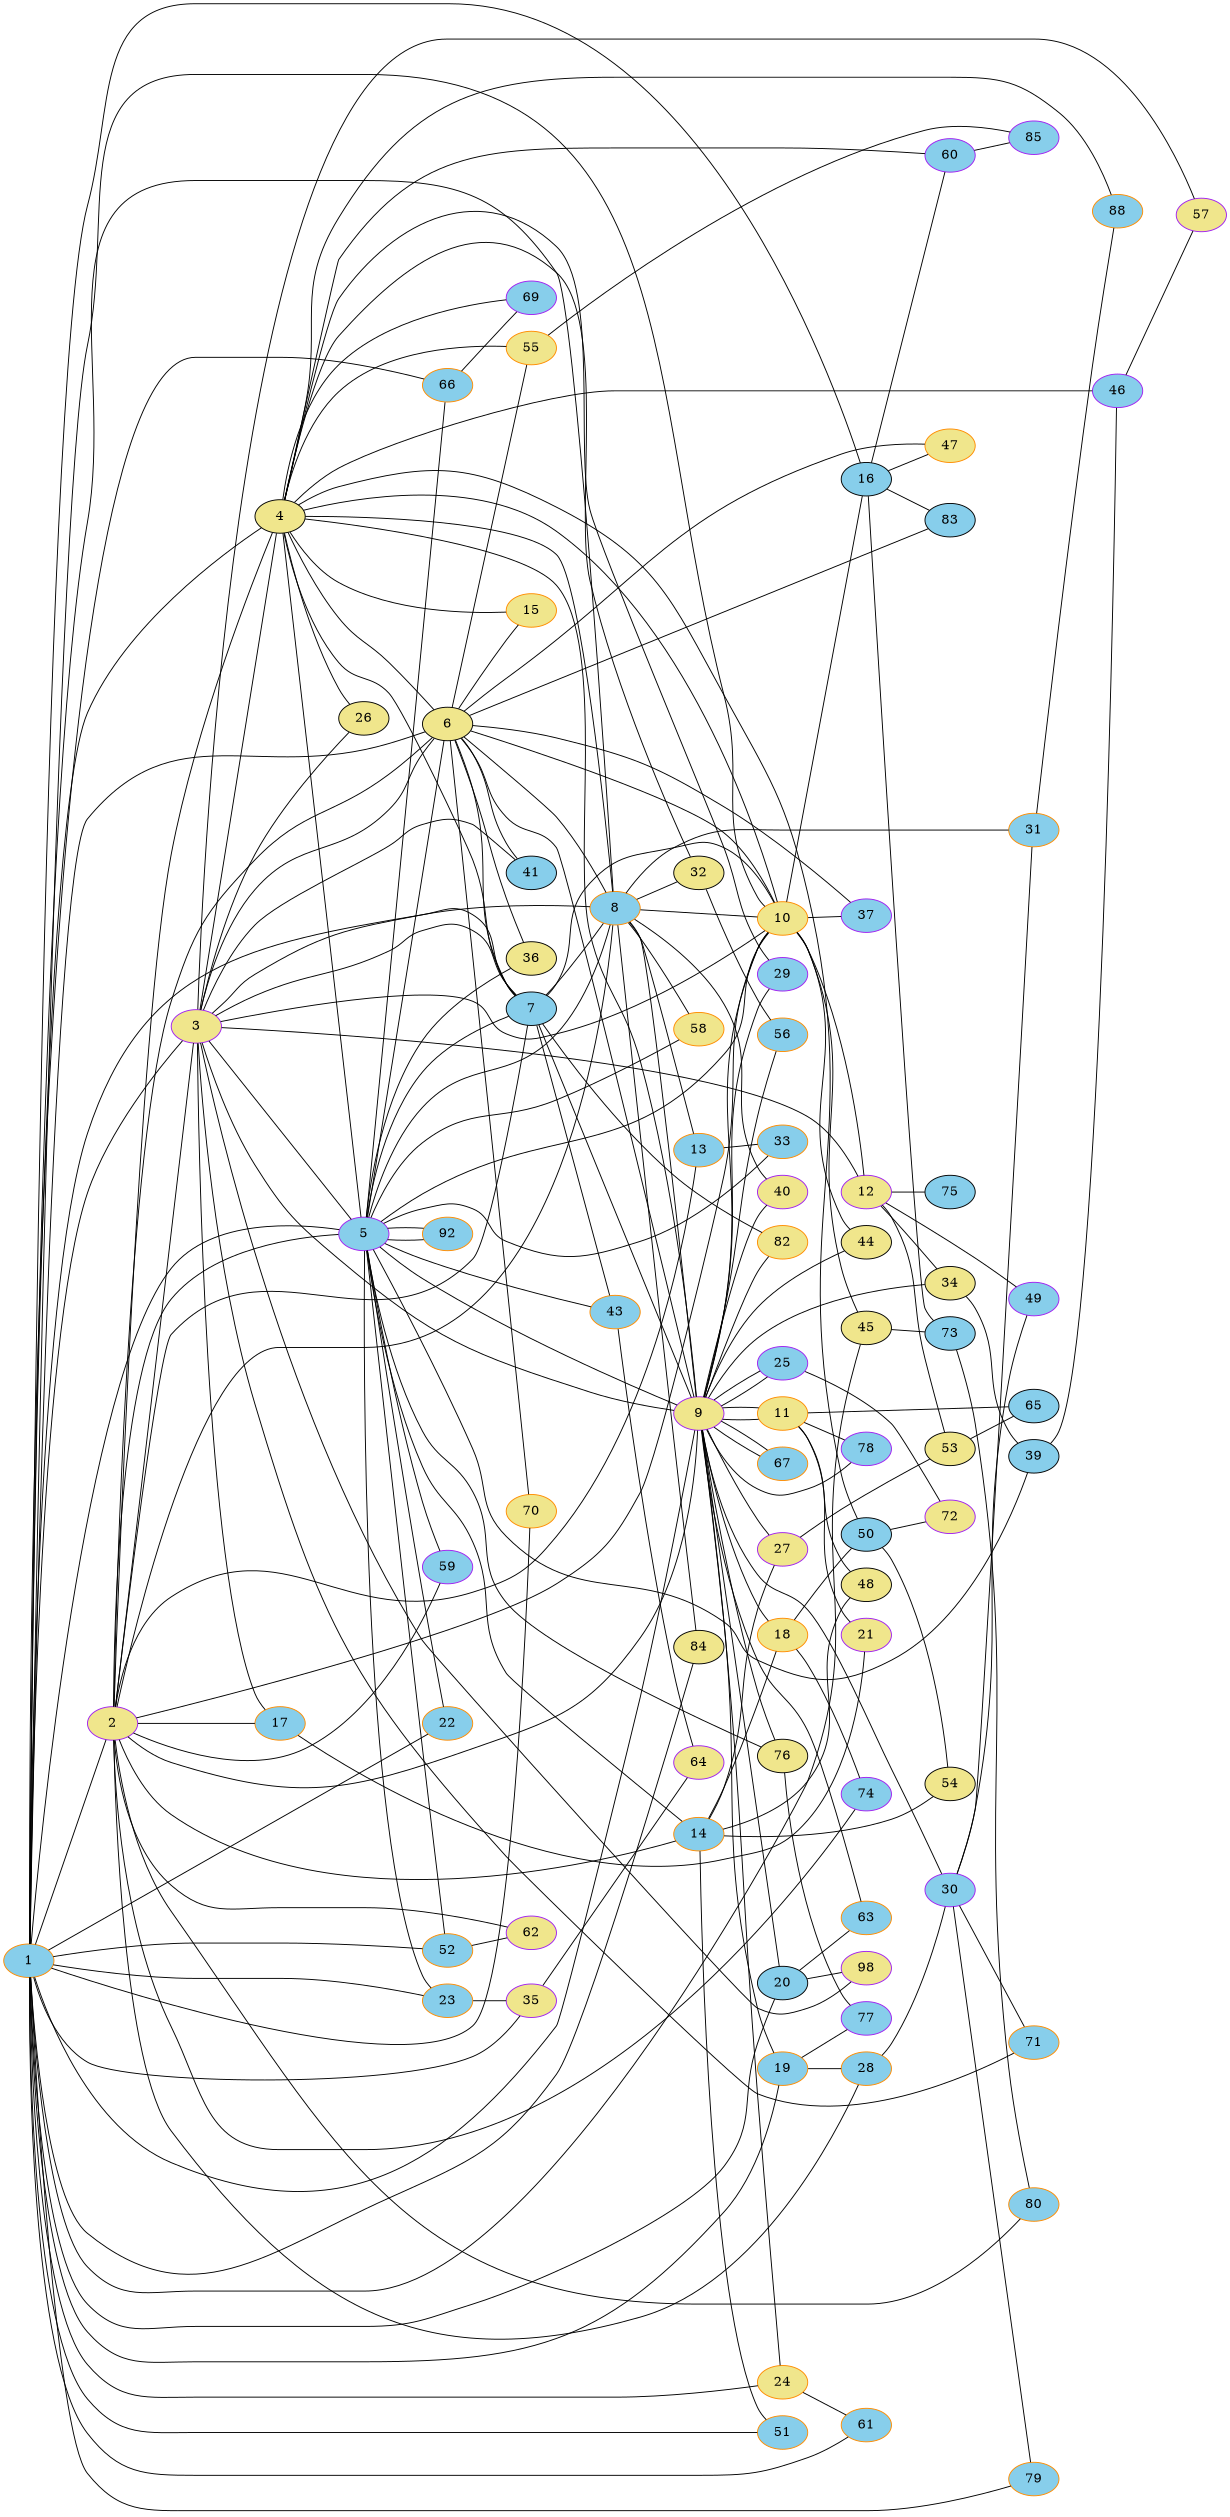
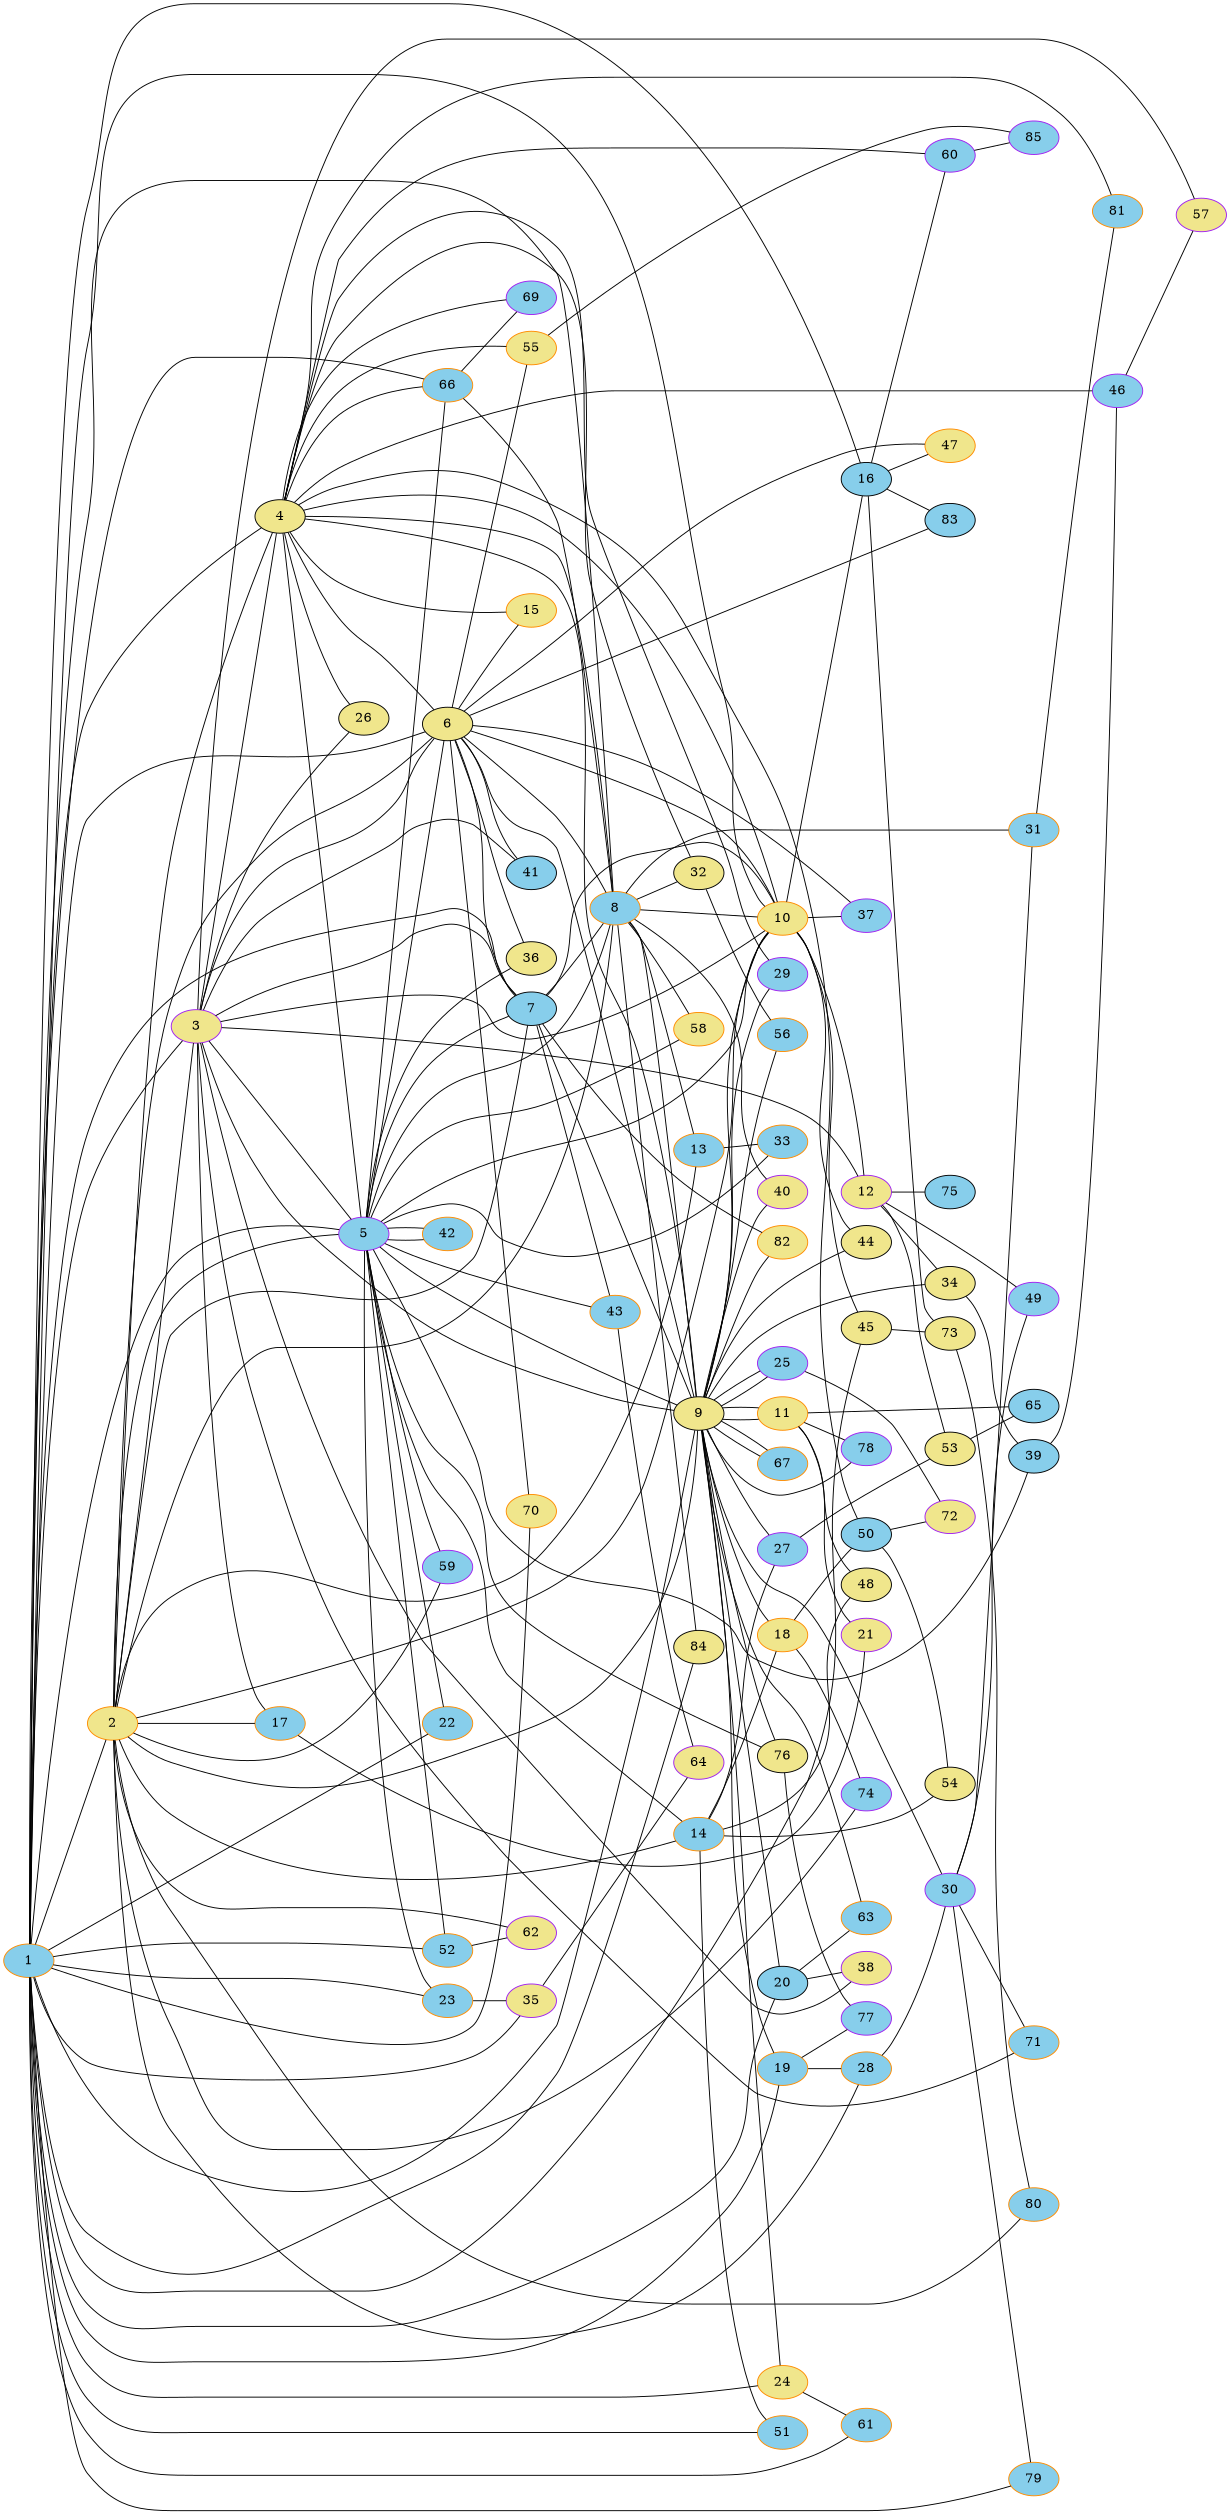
(1118, 211) -> (1118, 211)
(427, 762) -> (334, 419)
(320, 940) -> (564, 550)
(448, 1234) -> (448, 1234)
(950, 1333) -> (950, 1333)
(699, 1414) -> (699, 1414)
(783, 1549) -> (783, 1549)
(113, 1723) -> (113, 1723)
(866, 1968) -> (866, 1968)
